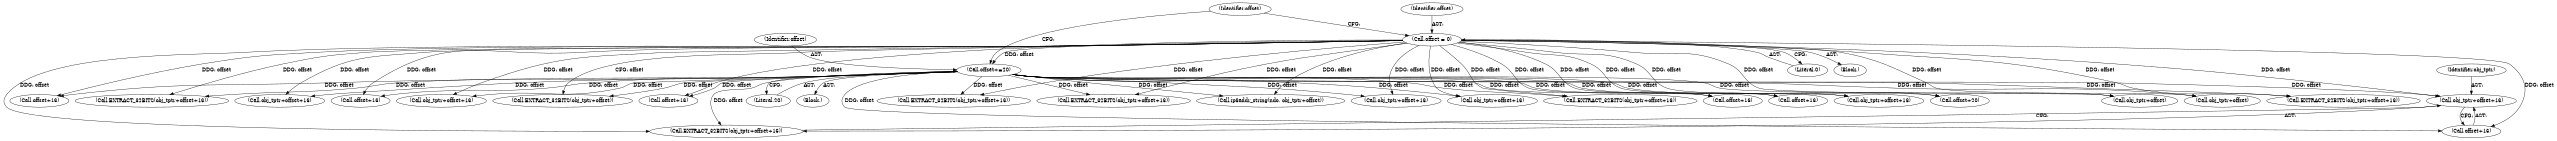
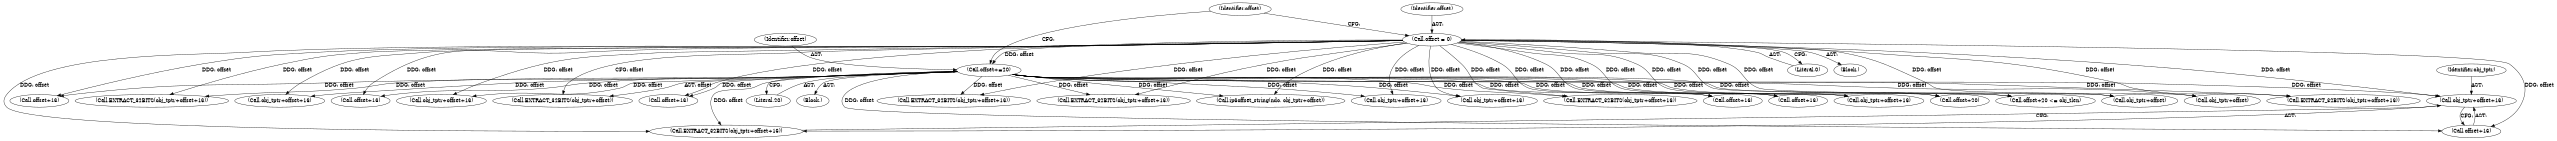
(698, 86) -> (698, 86)
(1271, 101) -> (1271, 101)
none -> (2046, 101)
